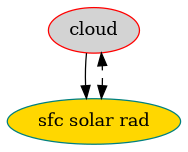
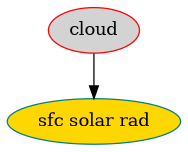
(102, 76) -> none
